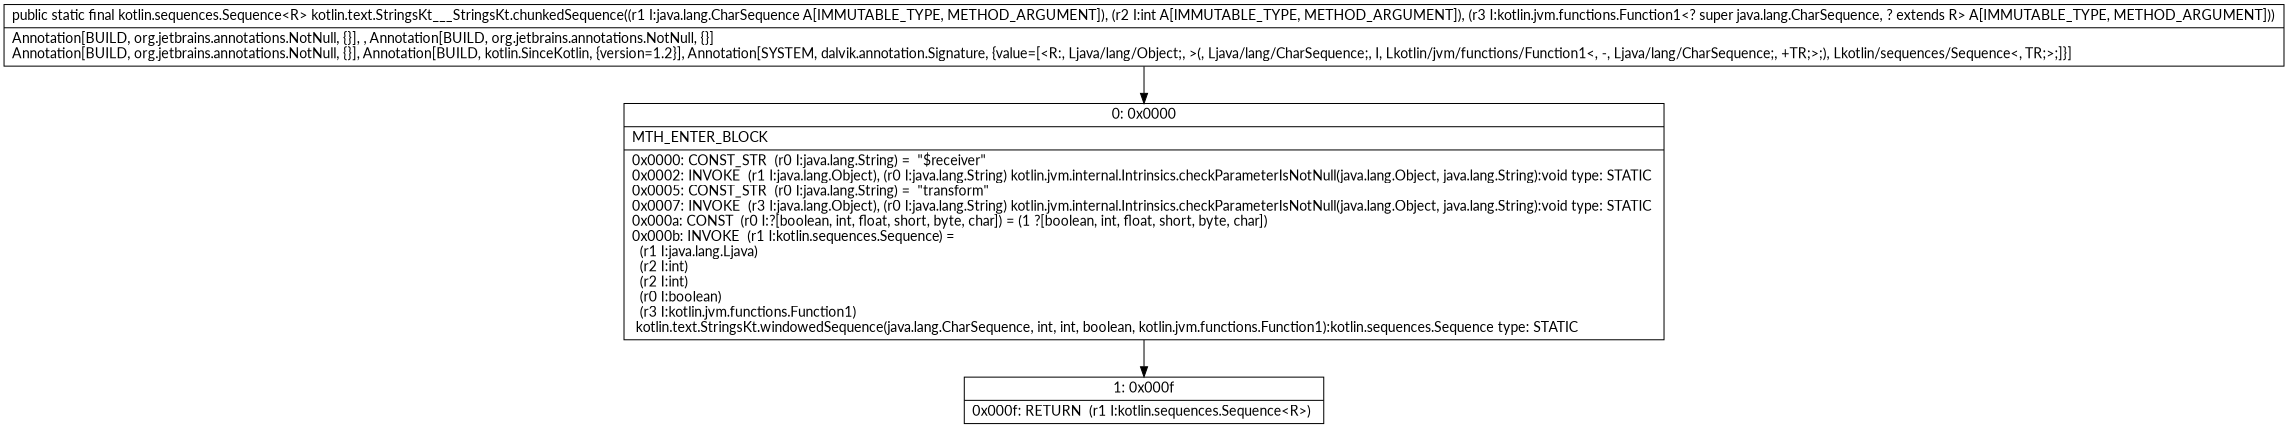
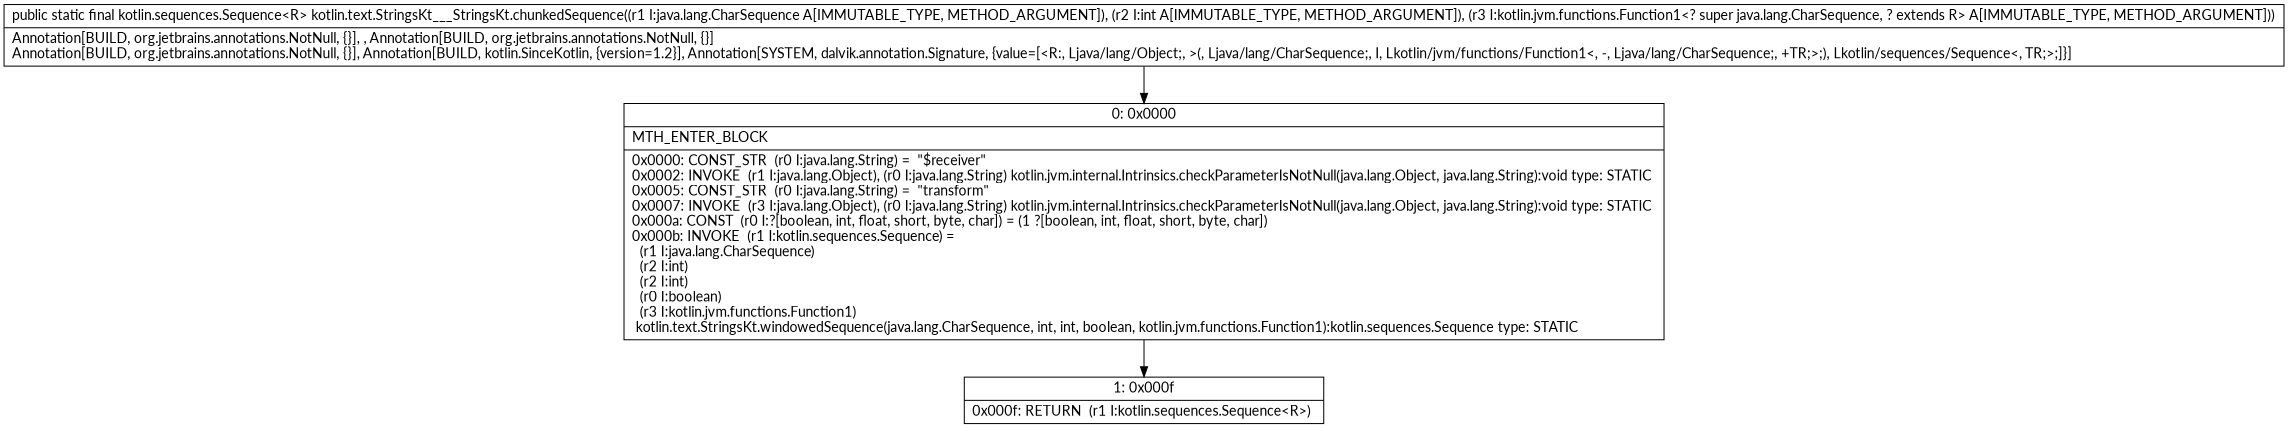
(695, 252) -> (723, 252)
